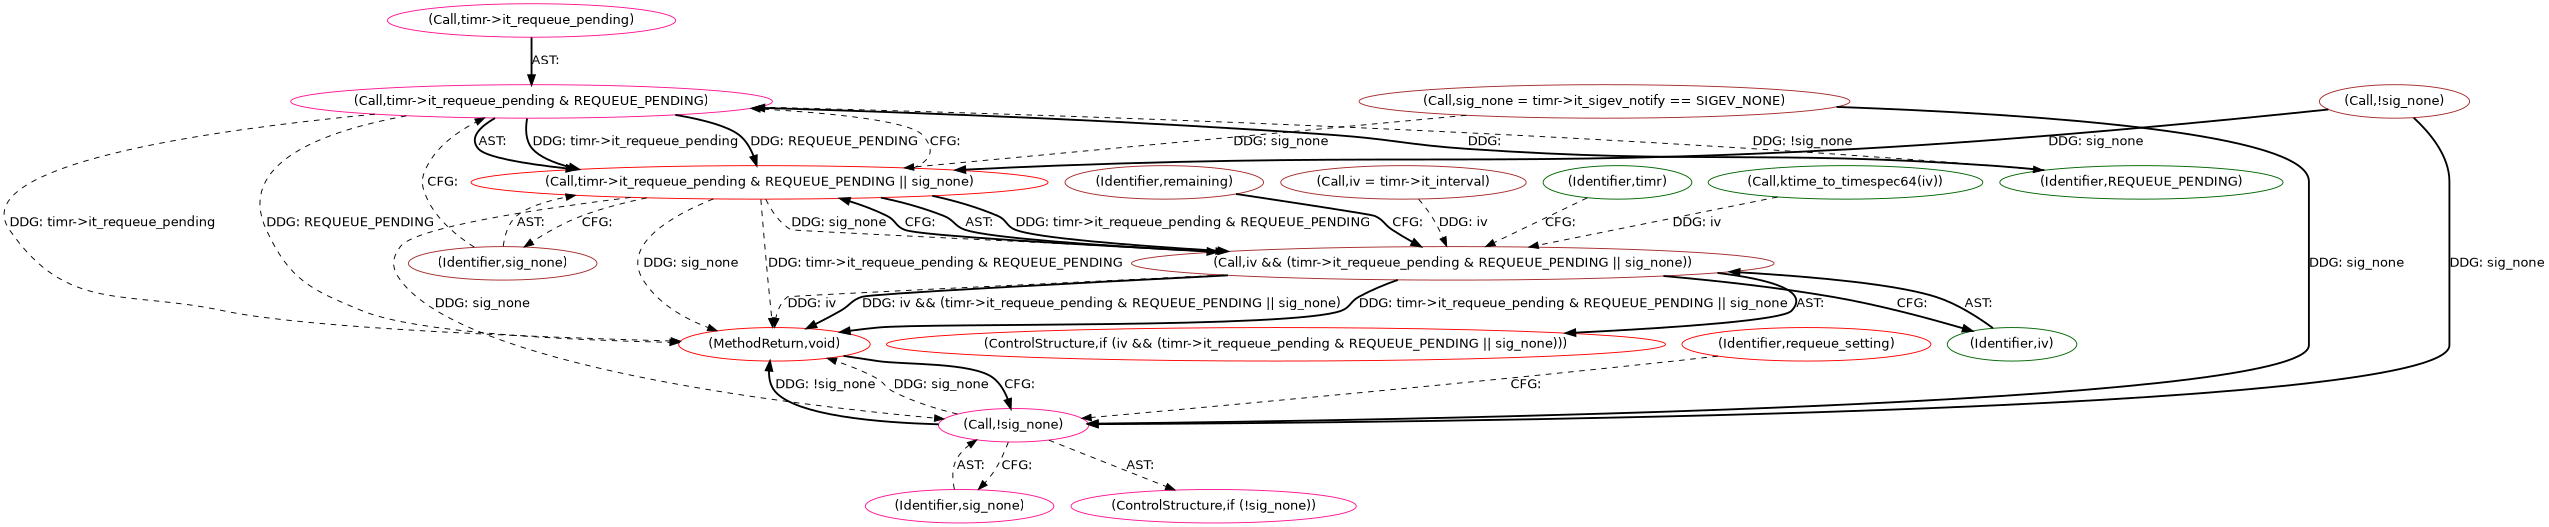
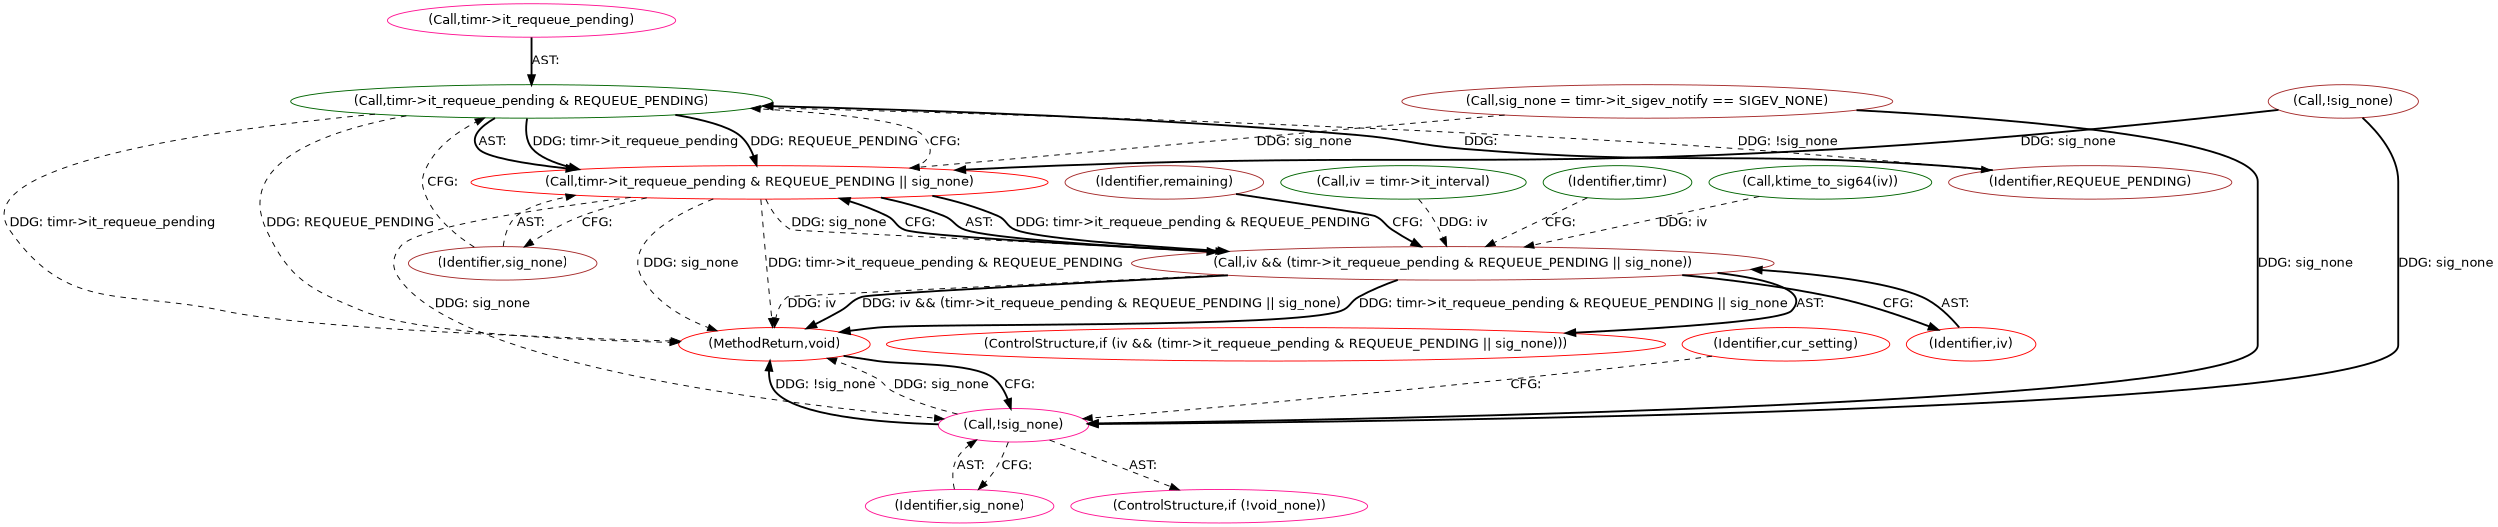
(532, 101) -> (532, 101)
(1403, 182) -> (1403, 182)
(1845, 182) -> (1820, 182)
(2141, 182) -> (2090, 182)
(1806, 344) -> (1786, 344)
(2012, 344) -> (1971, 344)
(1214, 506) -> (1219, 506)
